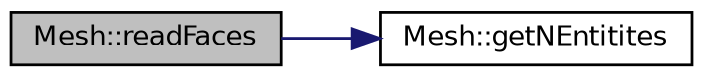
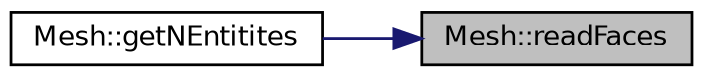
(317, 39) -> (358, 39)
